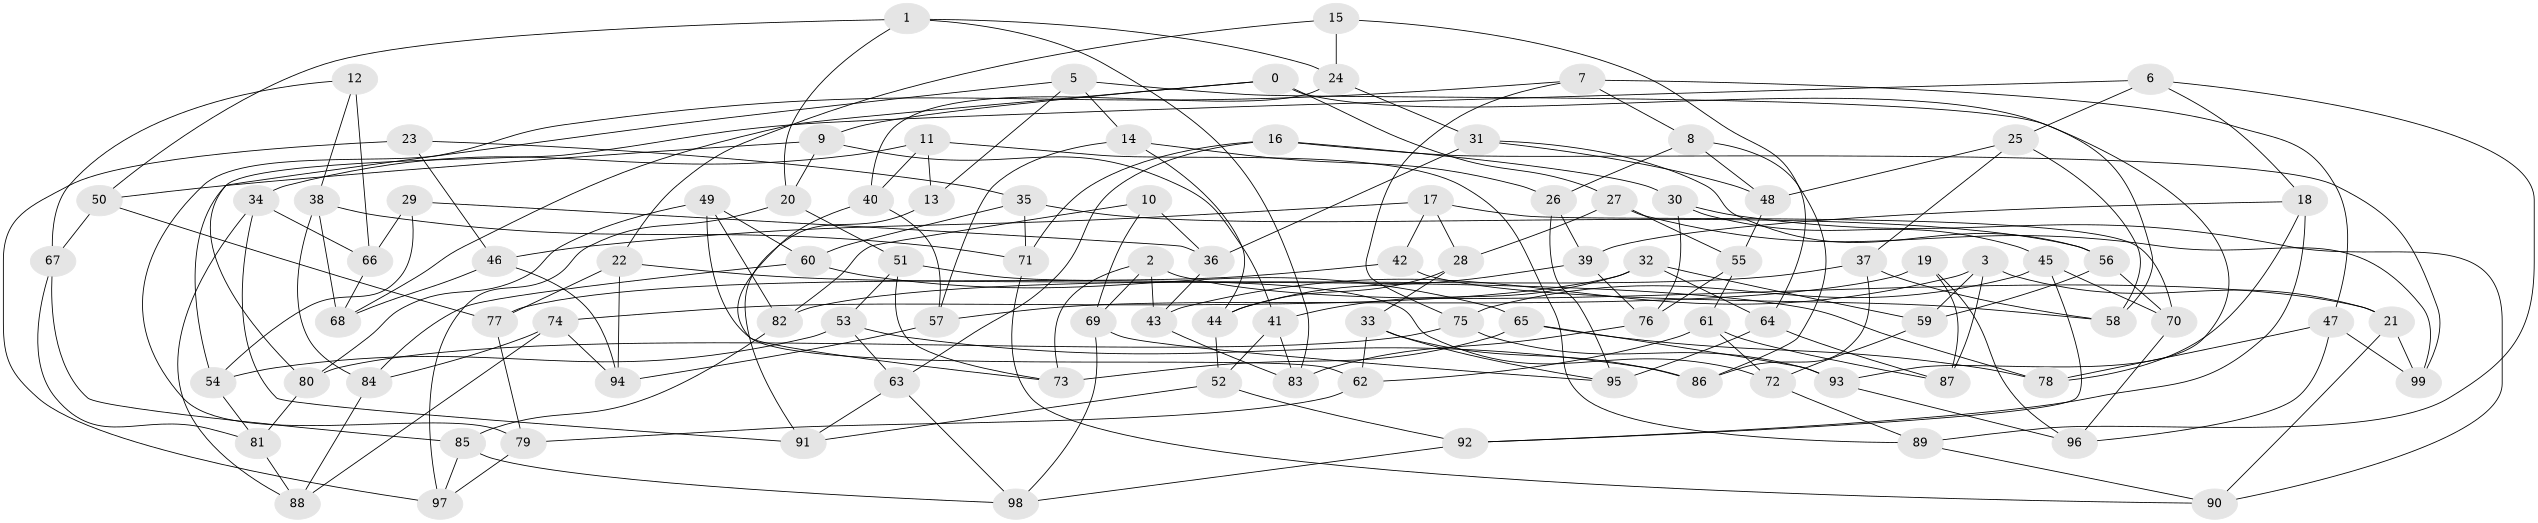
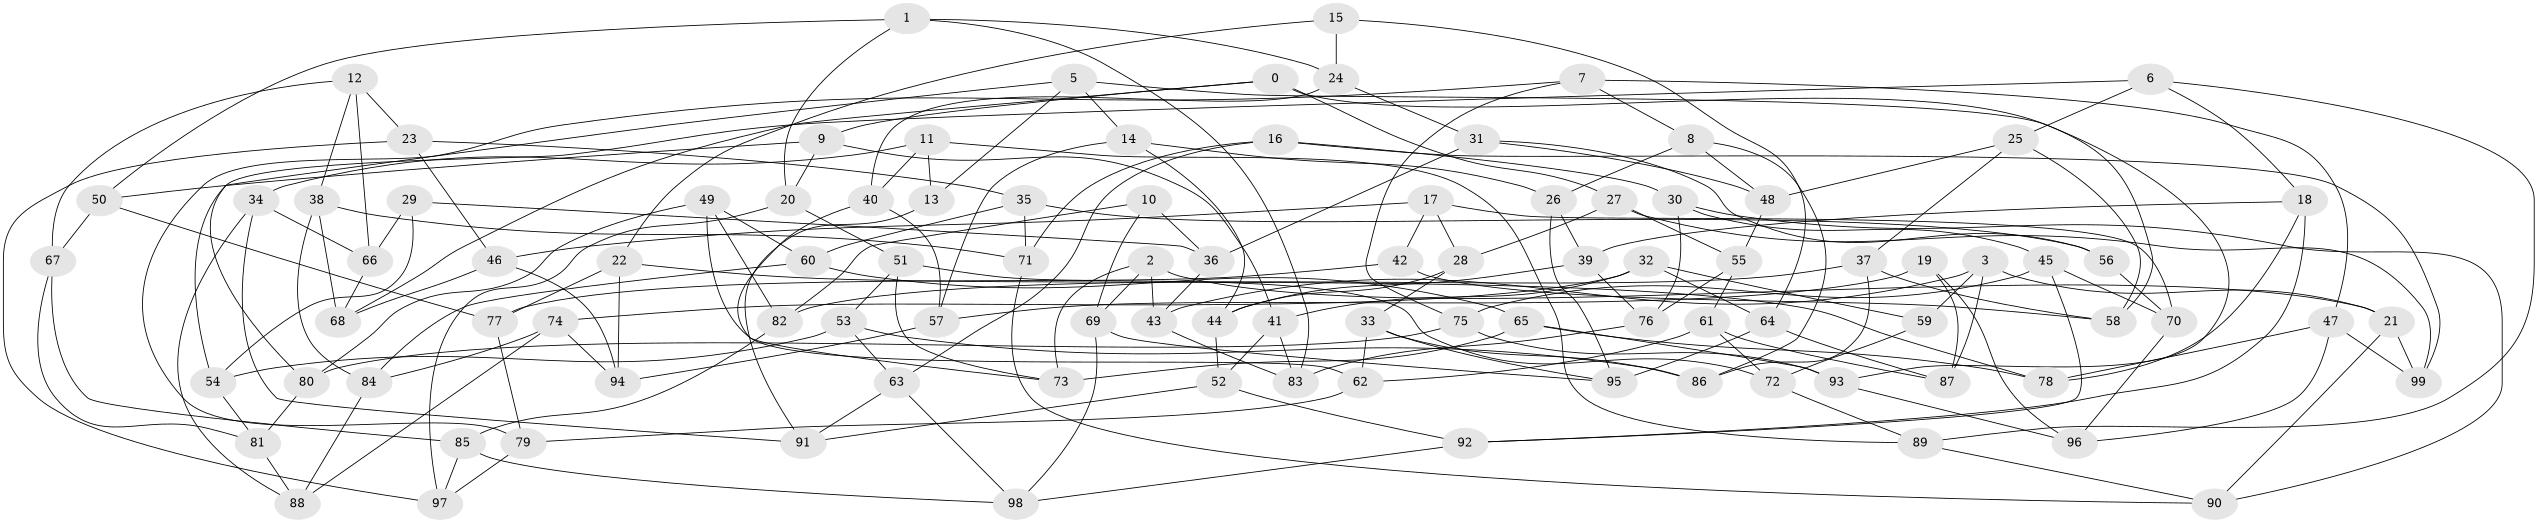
none -> (382, 110)
(2018, 296) -> none
